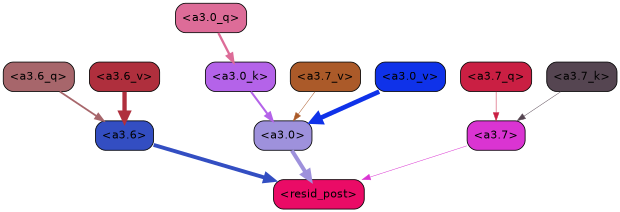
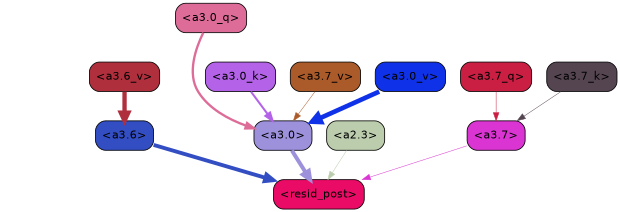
(224, 44) -> (198, 91)
(39, 77) -> none
none -> (356, 136)
